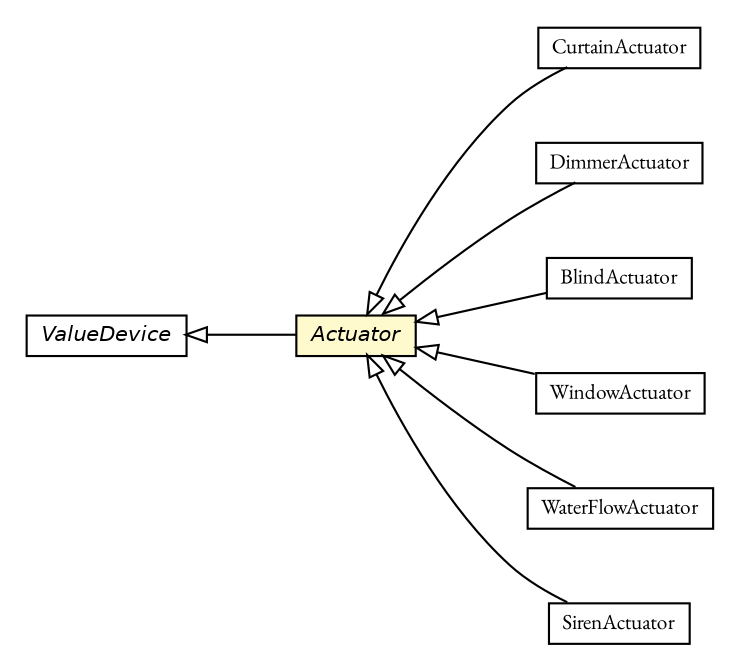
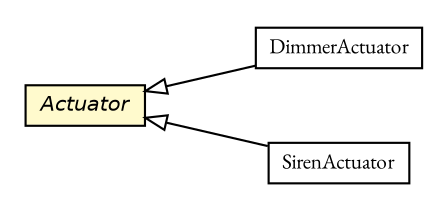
(619, 47) -> none
(619, 277) -> none
(106, 335) -> none
(619, 392) -> none
(619, 507) -> none
